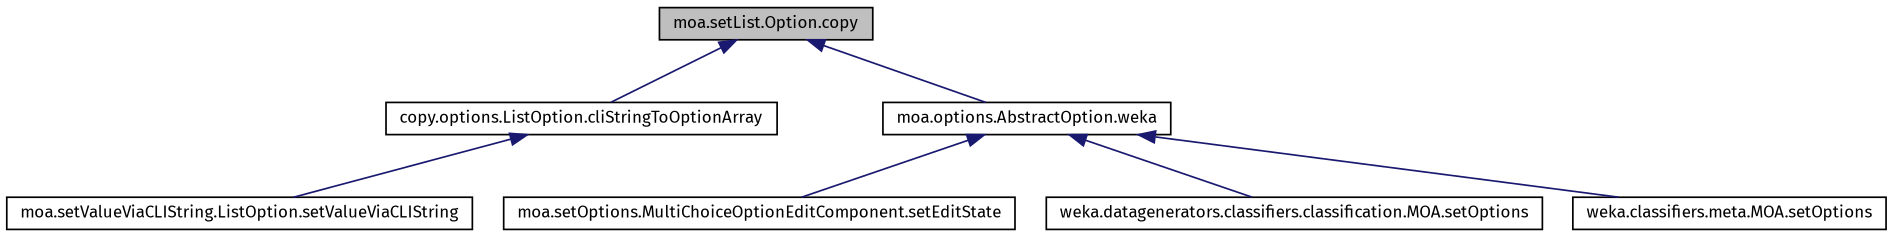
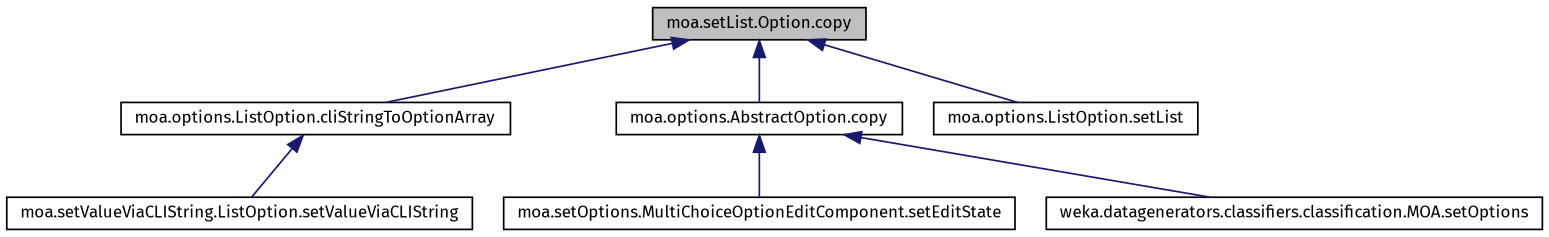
(582, 119) -> (316, 119)
(1027, 119) -> (759, 119)
none -> (1066, 119)
(1729, 213) -> none
